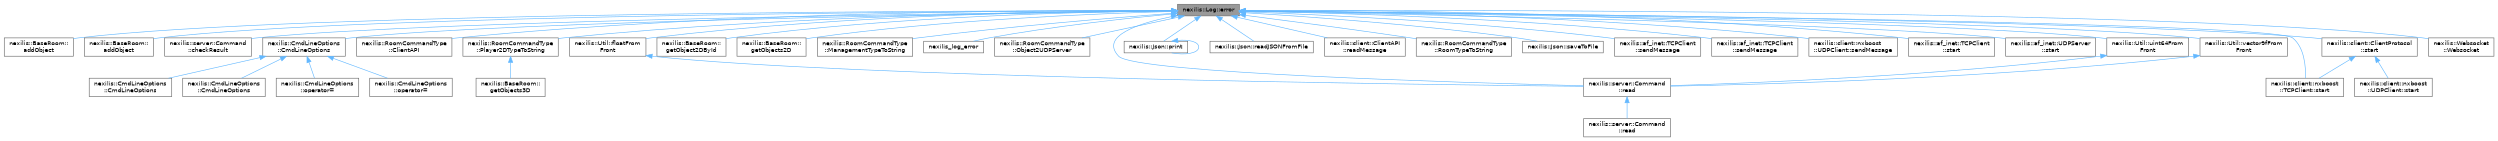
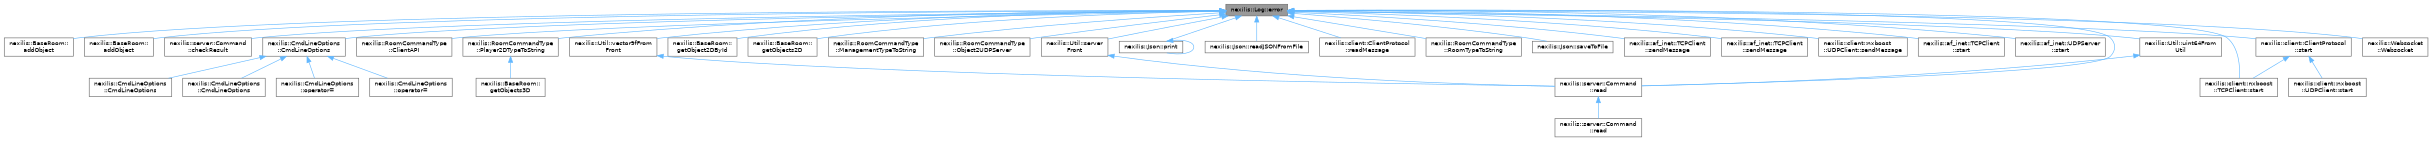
(608, 47) -> (1075, 47)
(954, 47) -> none
(1365, 47) -> (1367, 47)
(2148, 47) -> (2181, 47)
